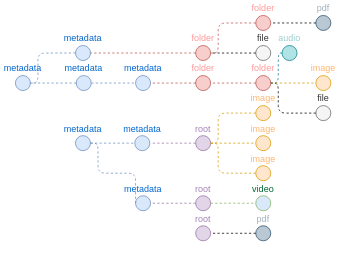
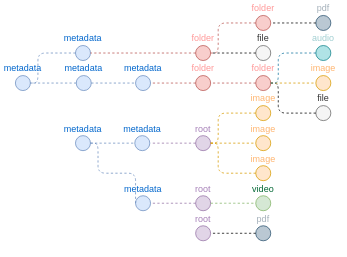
(289, 53) -> (323, 53)
(263, 203) -> (263, 203)
